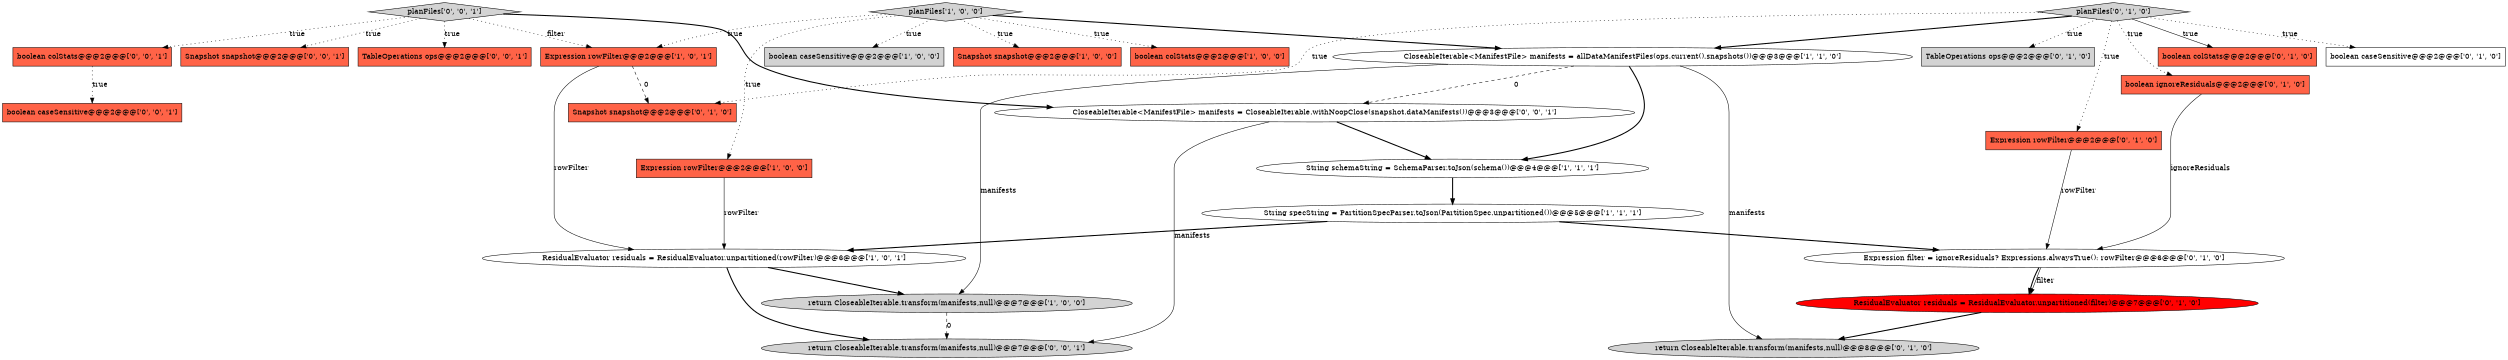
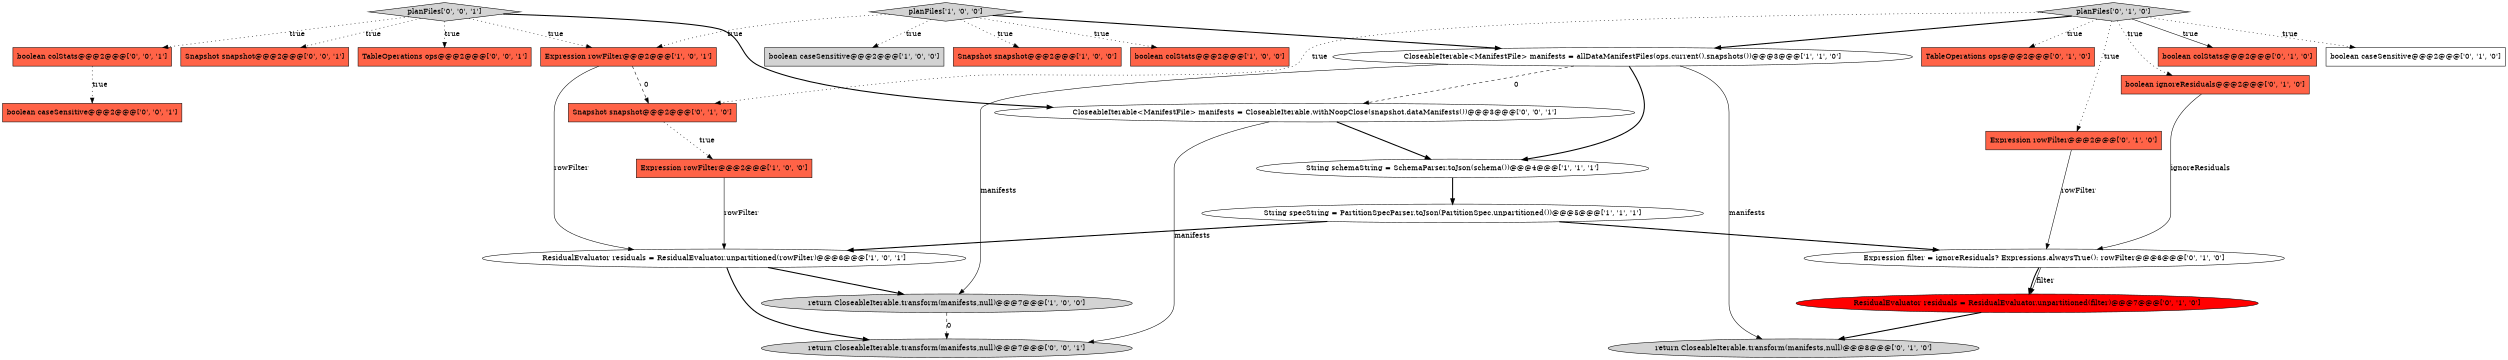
(556, 34) -> (556, 34)
(773, 39) -> (686, 139)
(2008, 57) -> (2008, 57)
